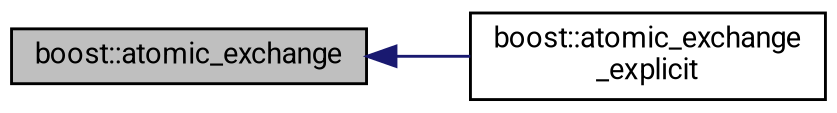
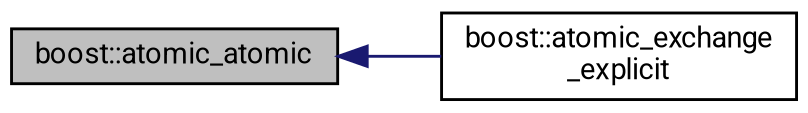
(189, 56) -> (175, 56)
